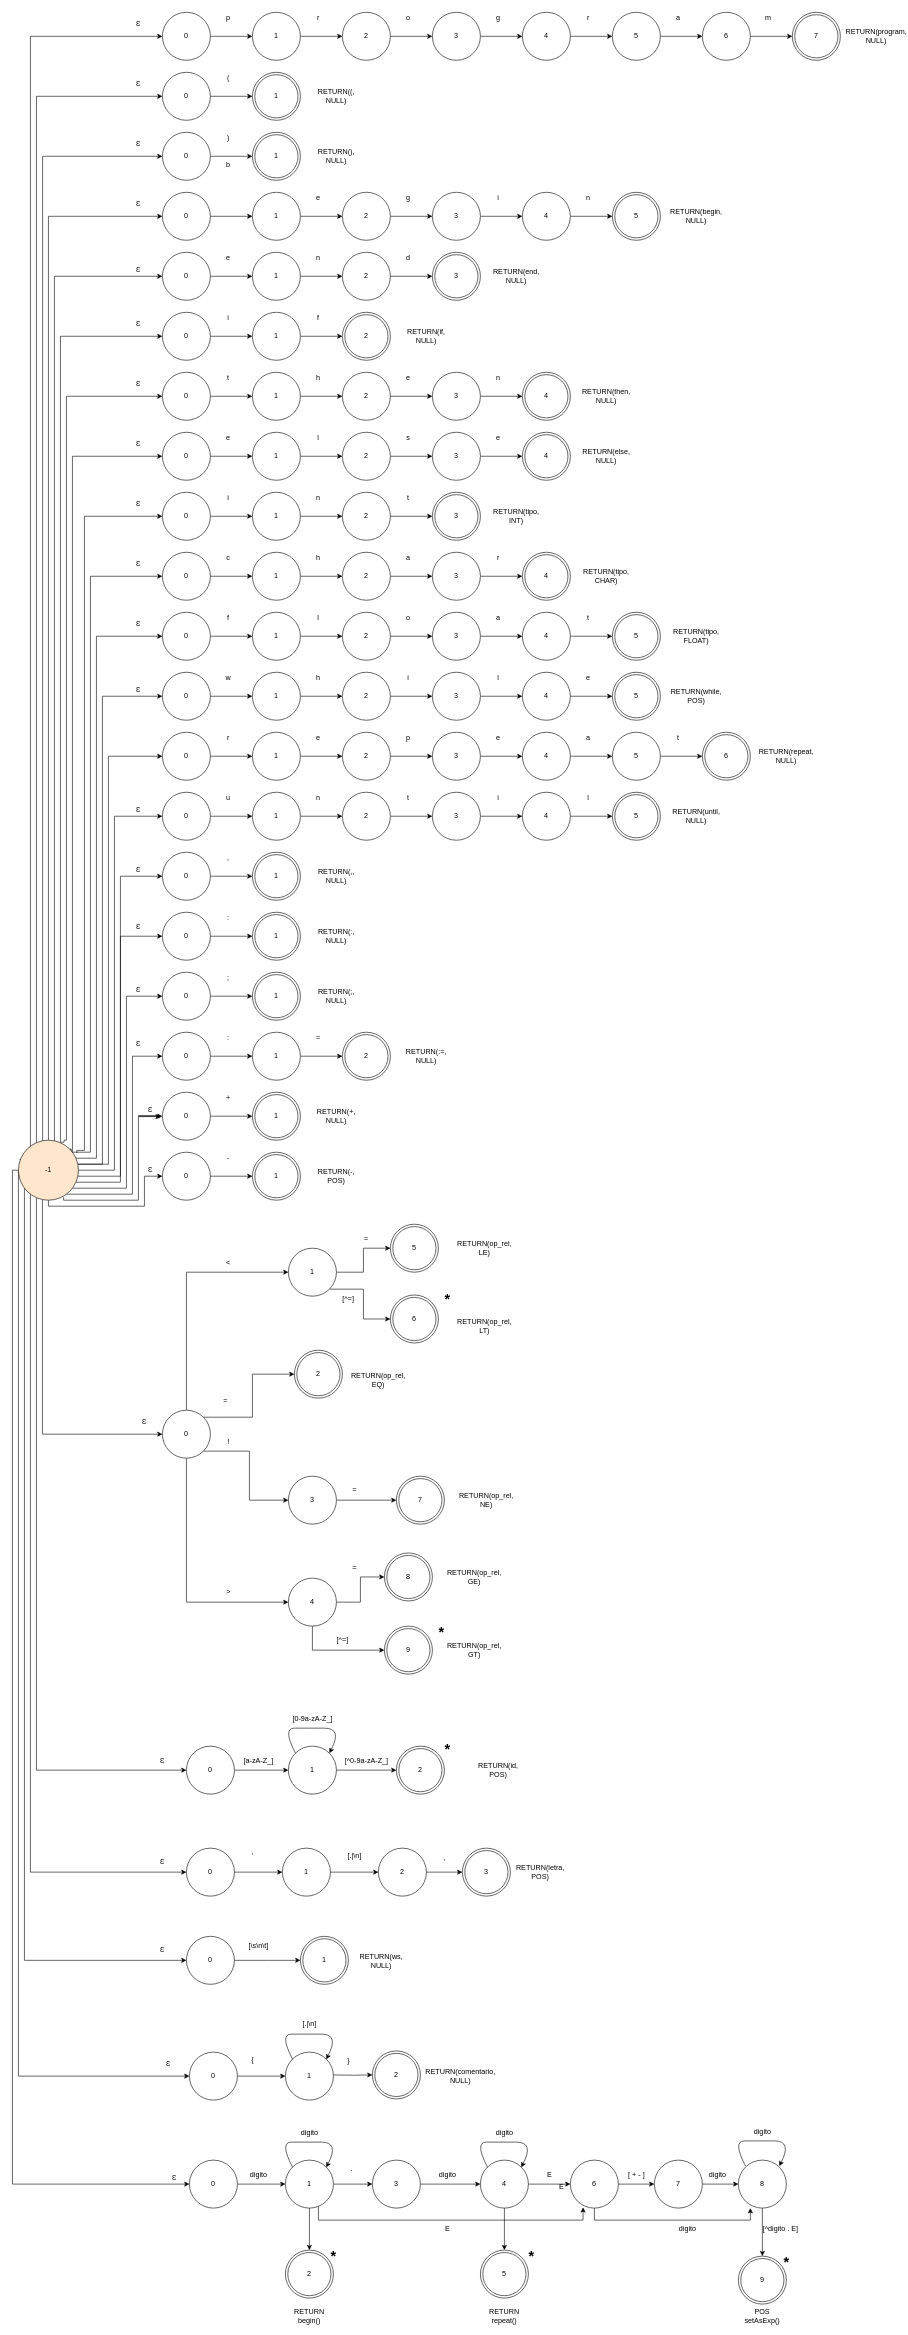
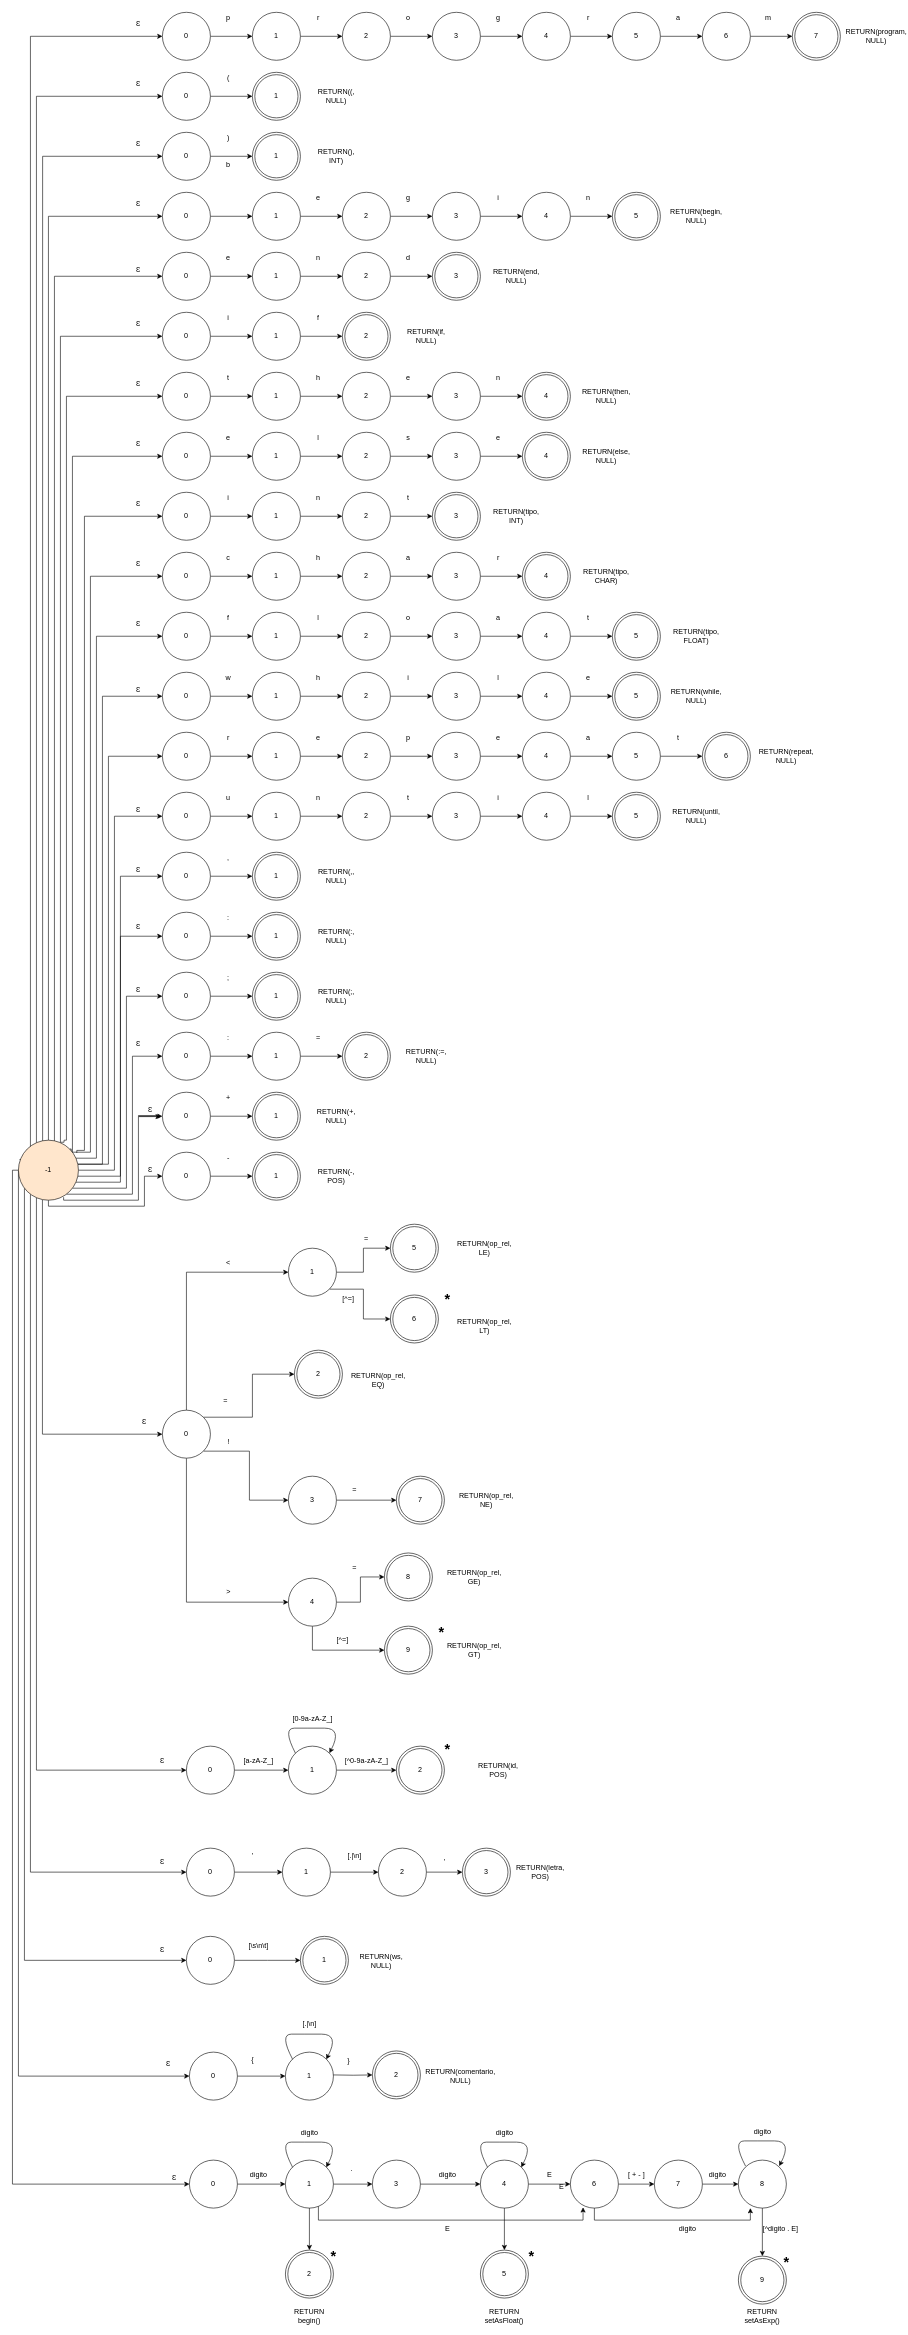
(336, 156) -> (336, 156)
(696, 696) -> (696, 696)
(504, 2316) -> (504, 2316)
(762, 2316) -> (762, 2316)
